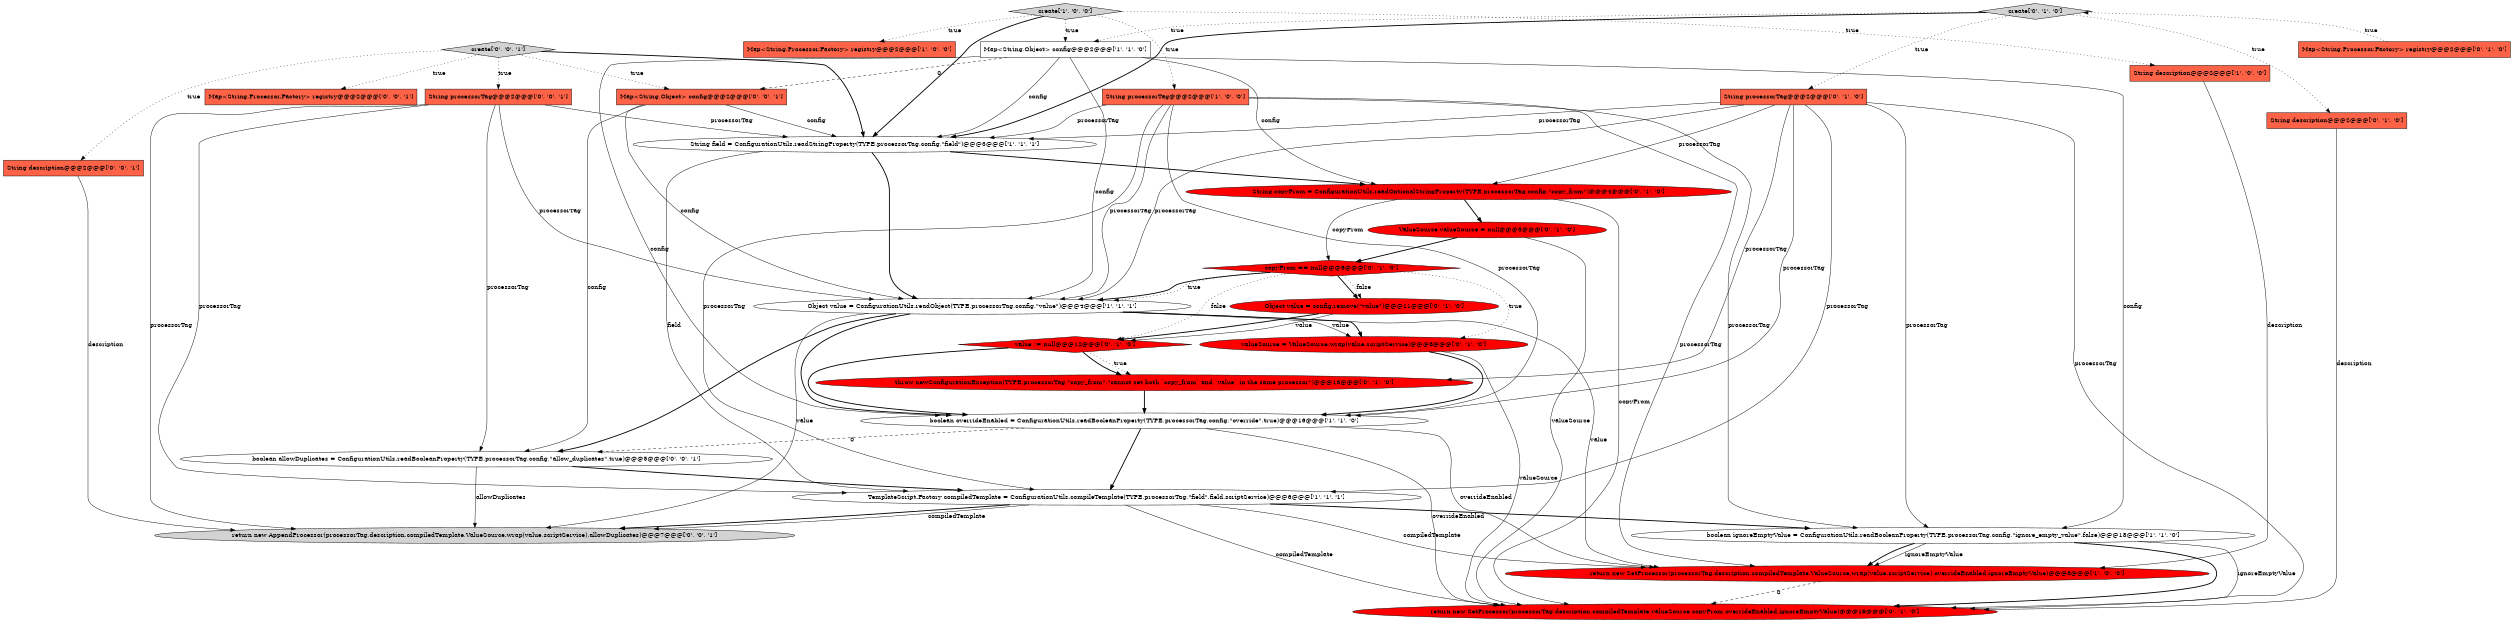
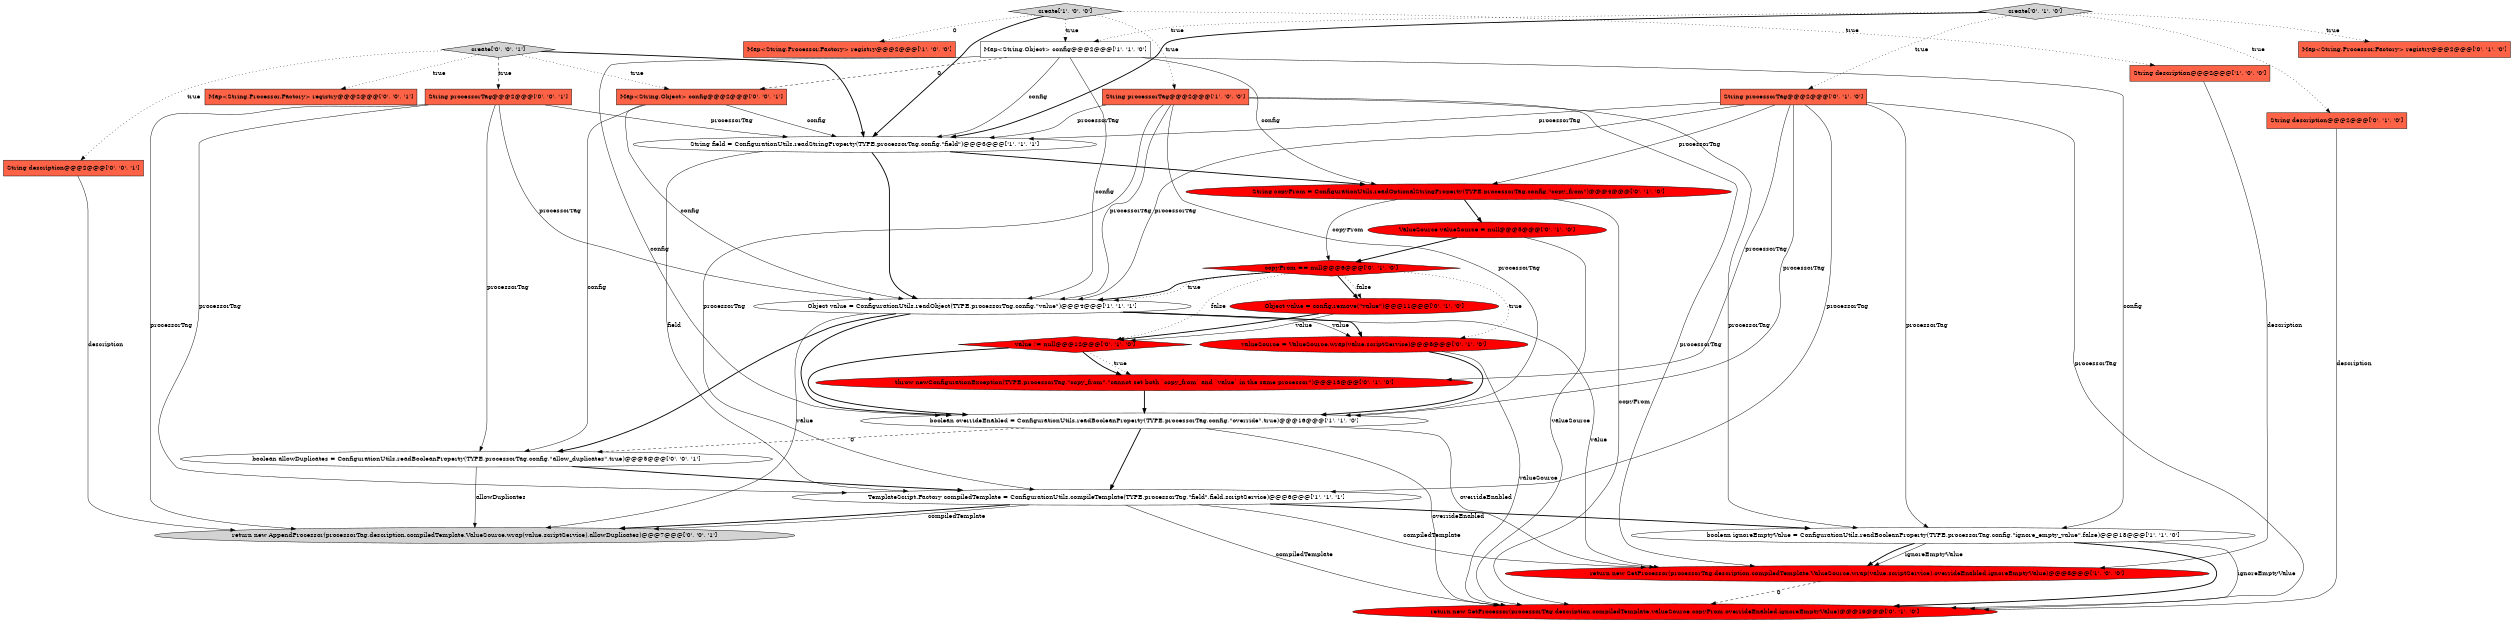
(2239, 18) -> (2223, 21)
(955, 31) -> (955, 31)
(498, 71) -> (498, 71)
